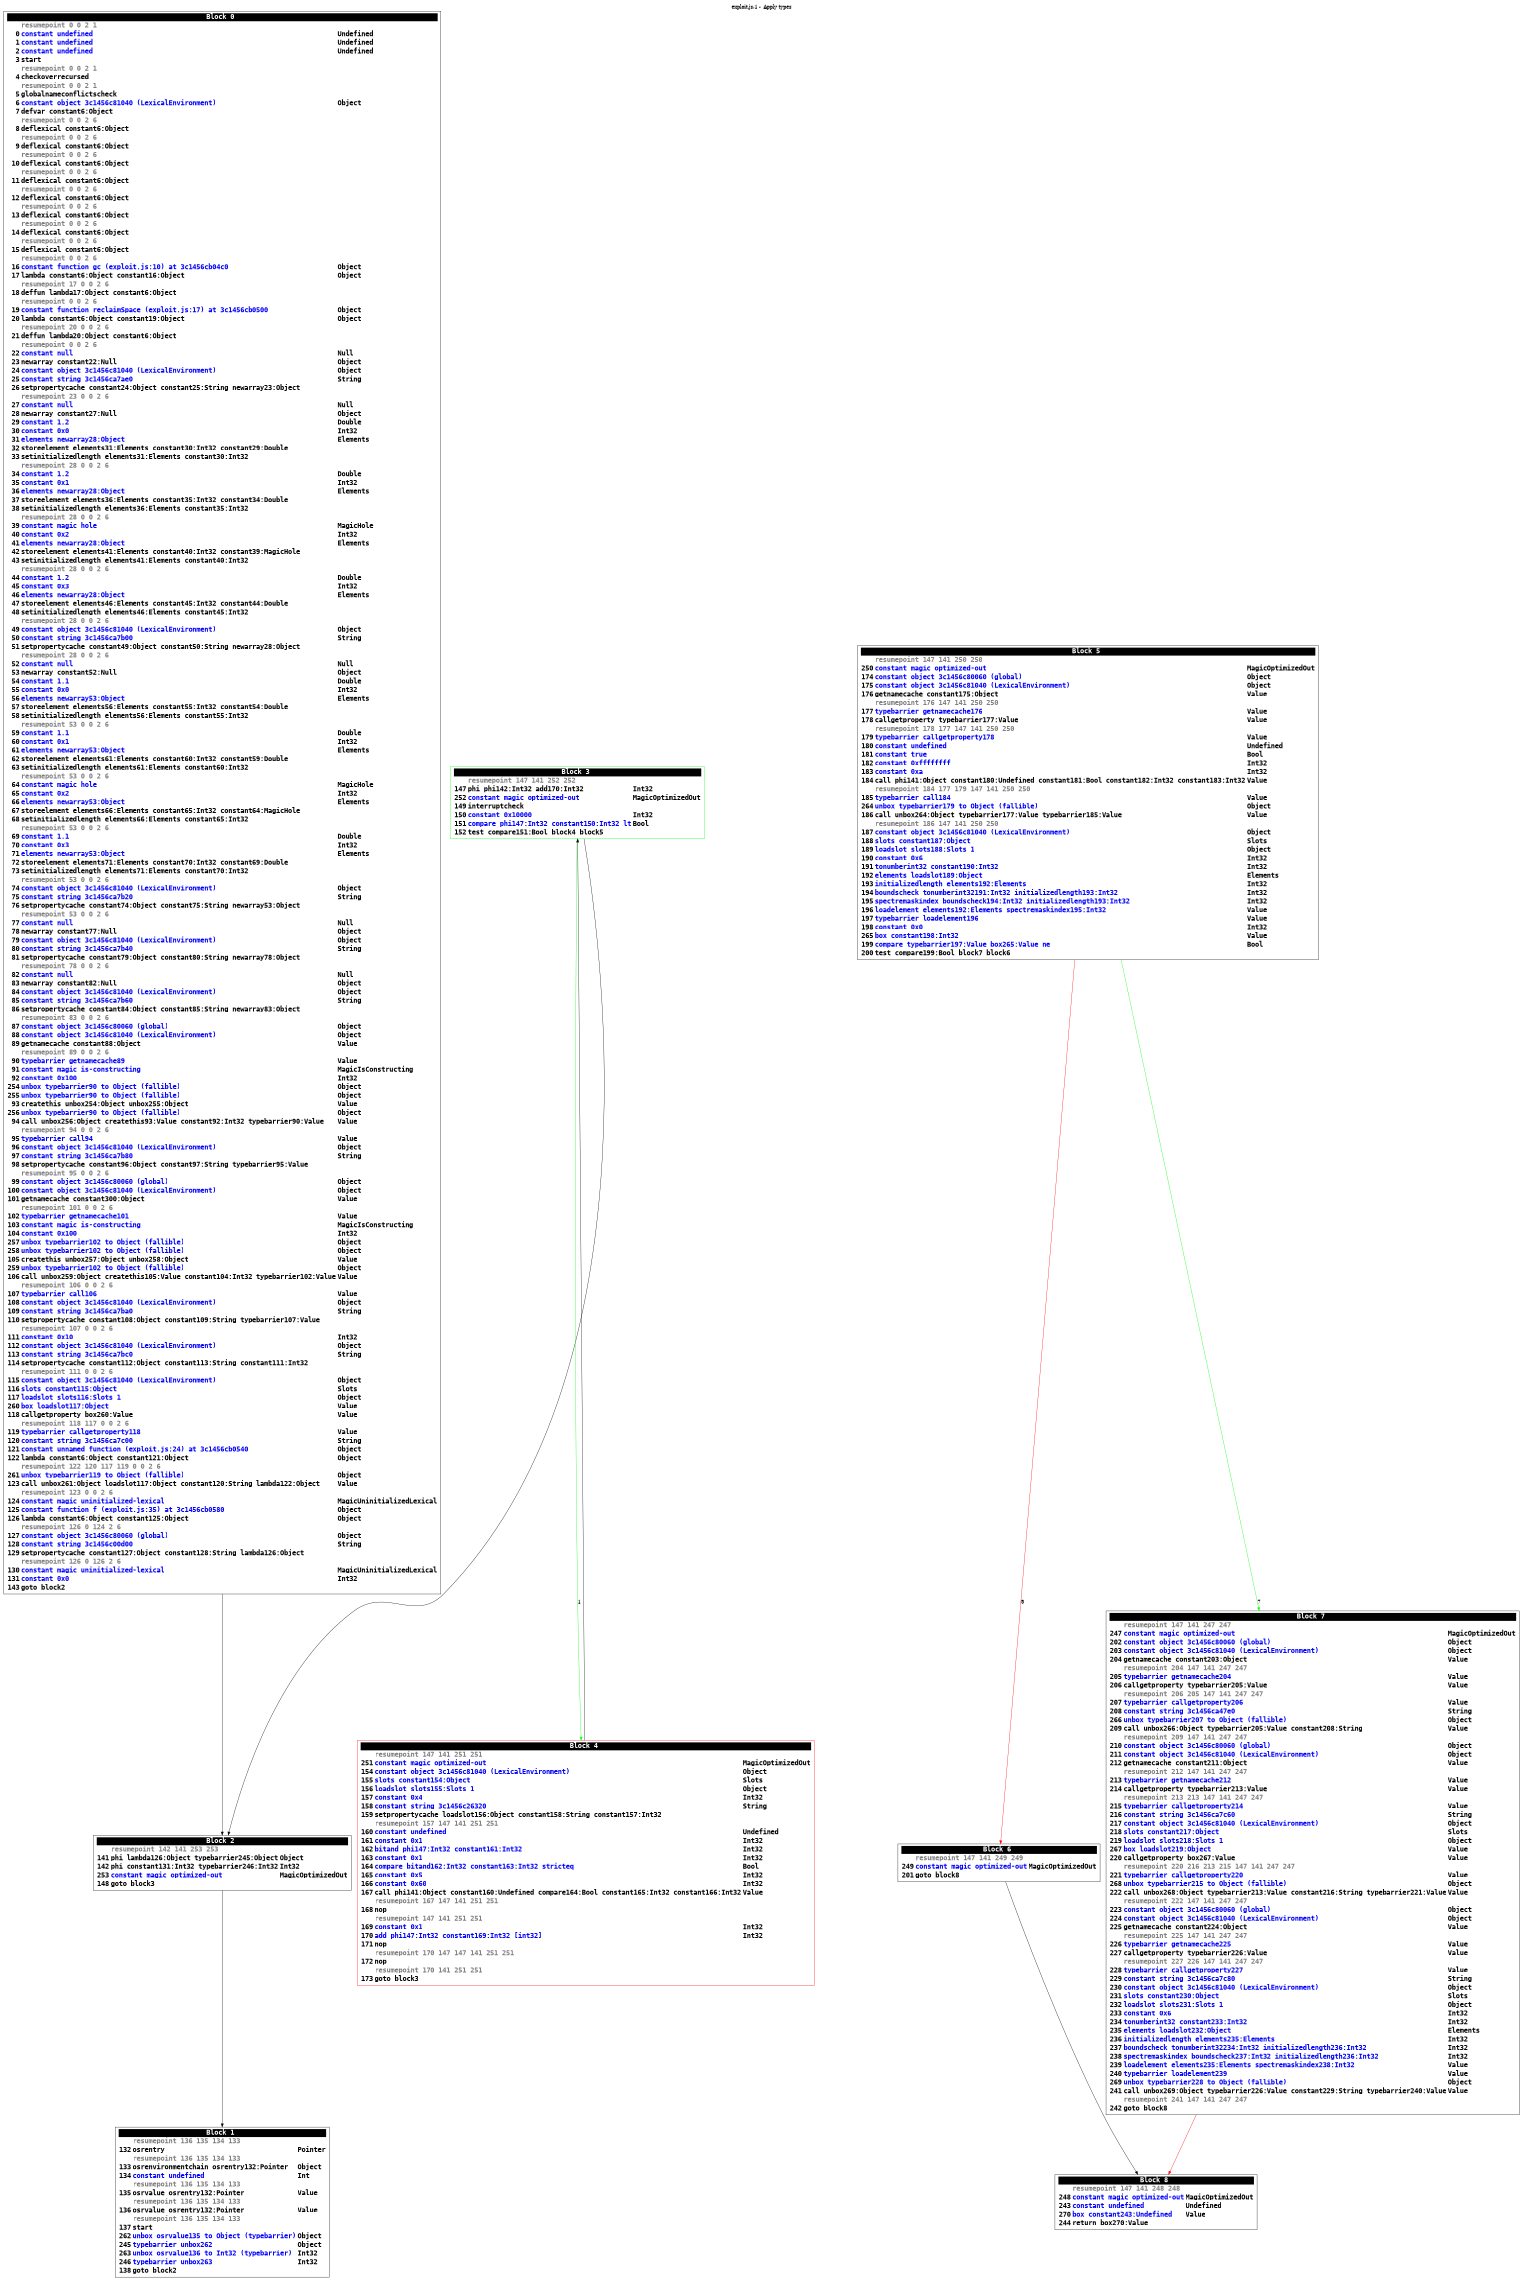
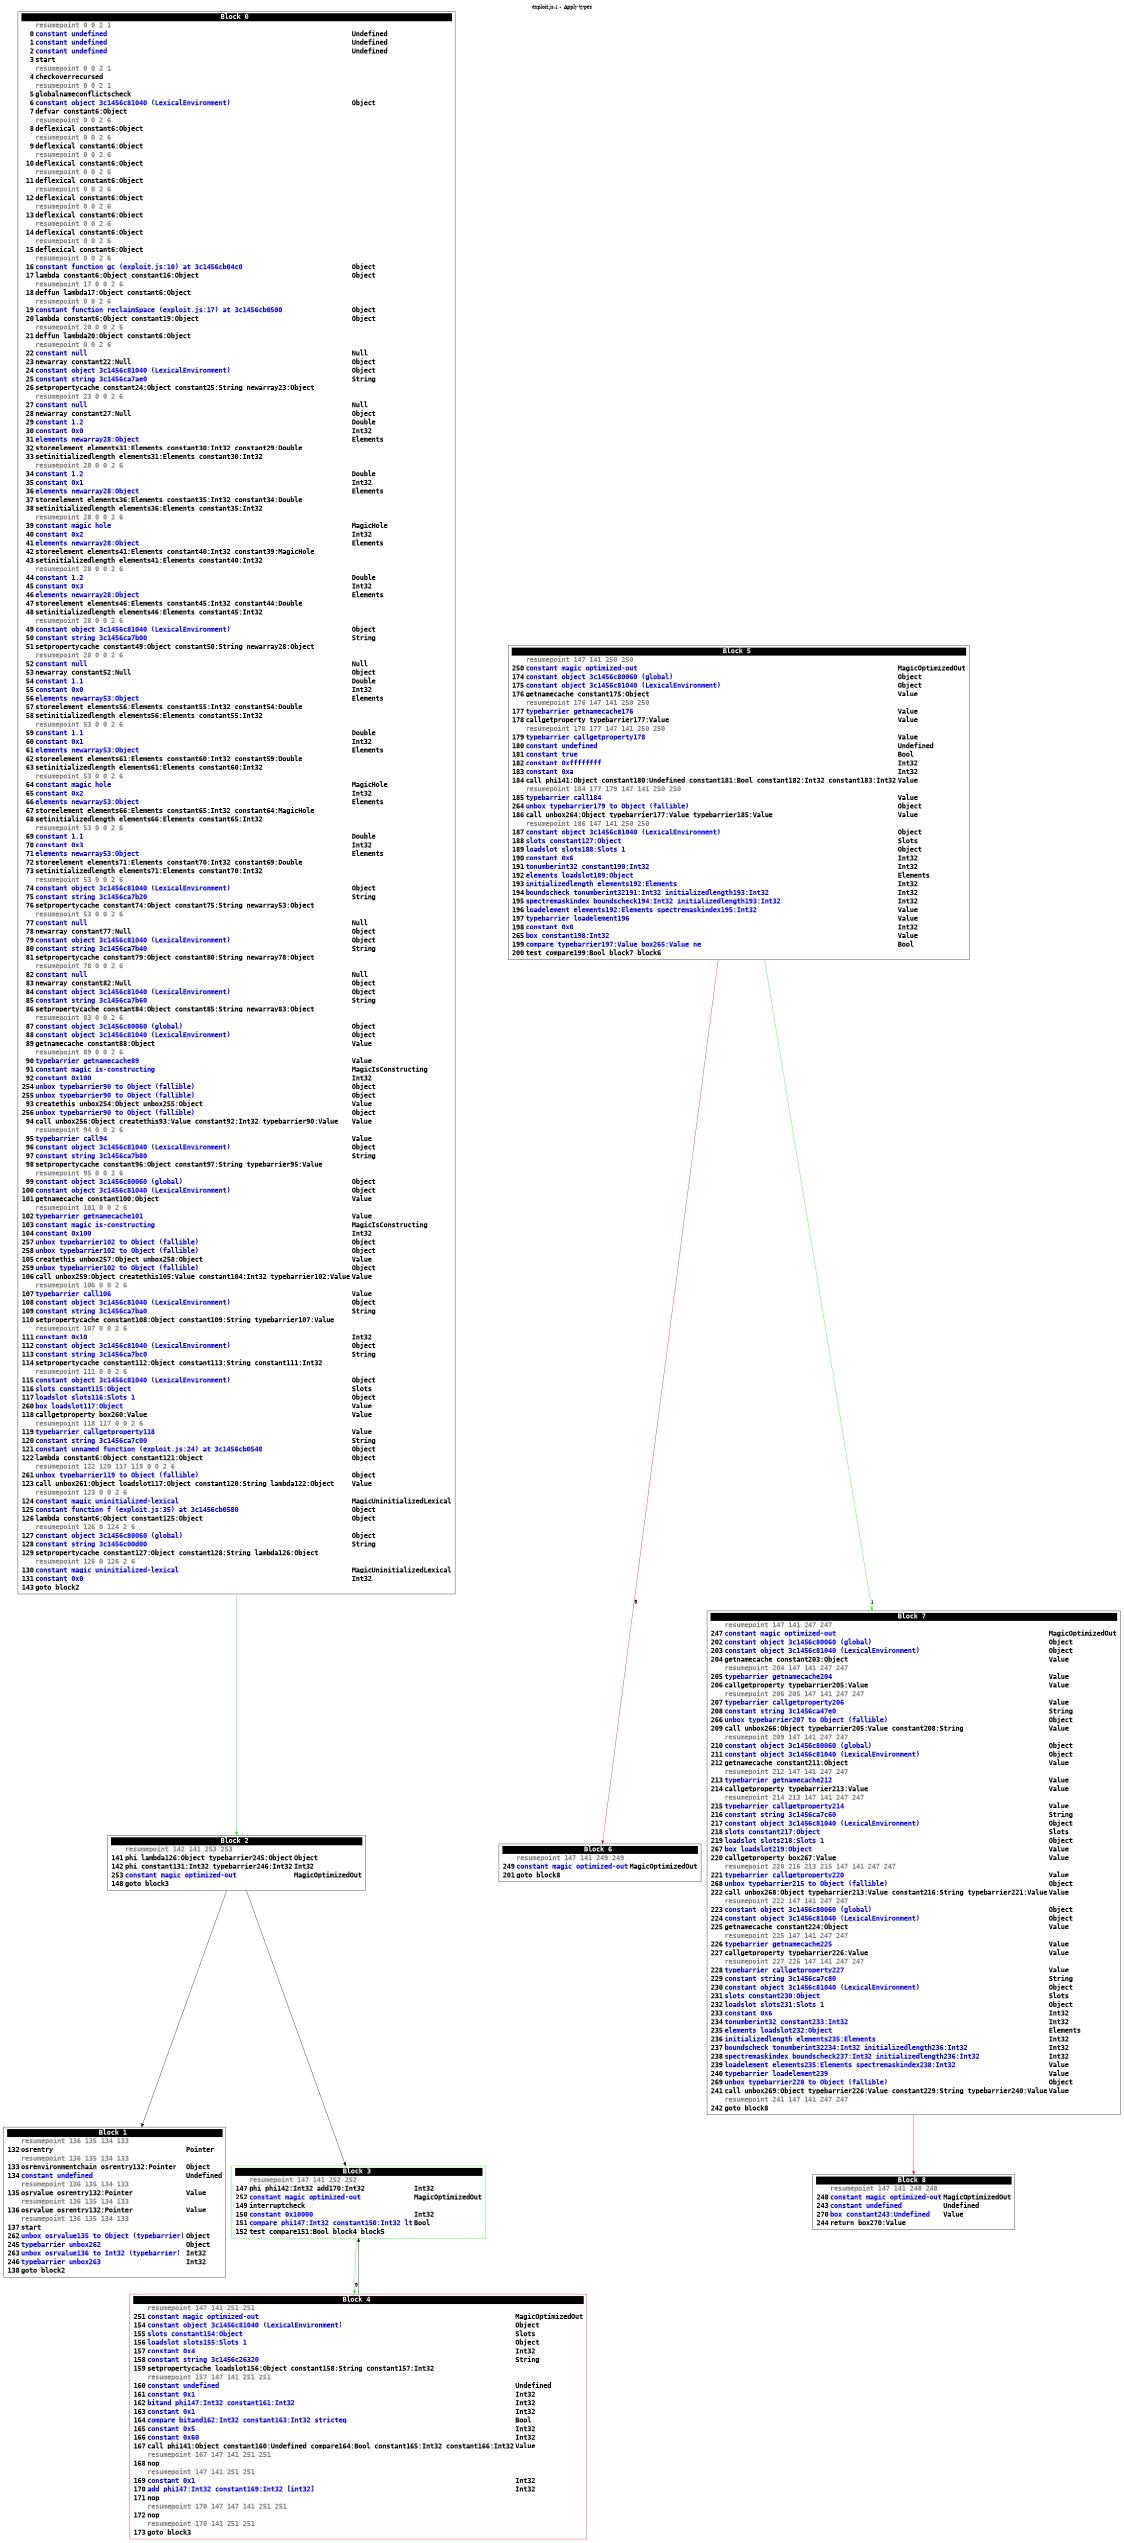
(923, 841) -> (574, 841)
(83, 1199) -> (97, 1199)
(556, 1406) -> (295, 2027)
(579, 1602) -> (356, 2286)
(1259, 1602) -> (873, 1602)
(222, 1713) -> (237, 1713)
(1195, 1798) -> (796, 1798)
(1064, 2030) -> none
(304, 2176) -> (204, 2176)
